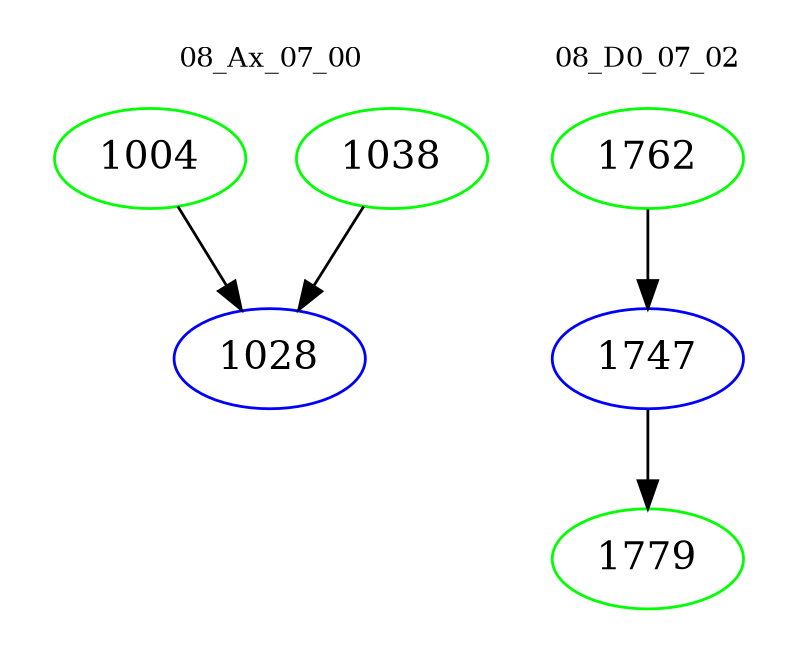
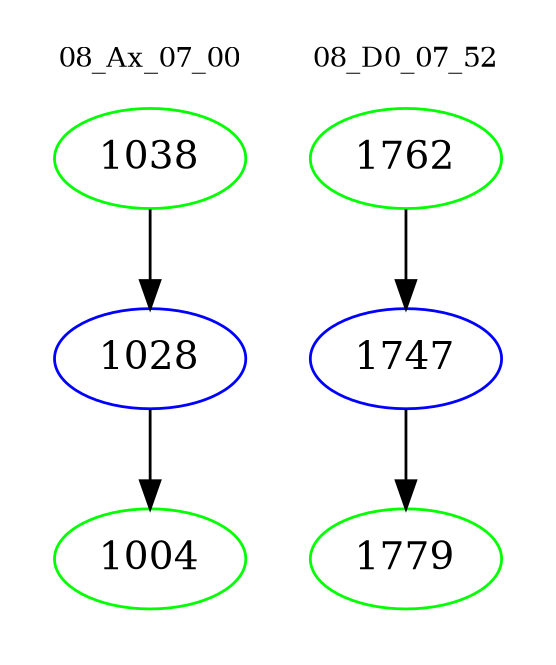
(648, 60) -> (406, 60)
(202, 246) -> (150, 445)
